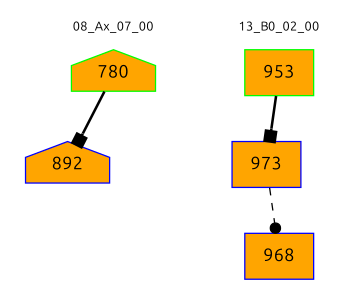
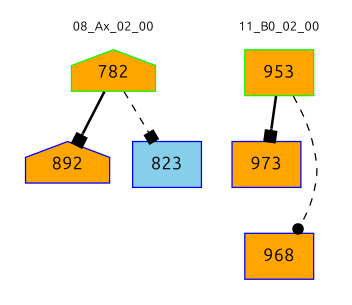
(113, 27) -> (113, 27)
(279, 27) -> (279, 27)
(113, 73) -> (113, 73)
none -> (167, 164)
(272, 205) -> (316, 159)
